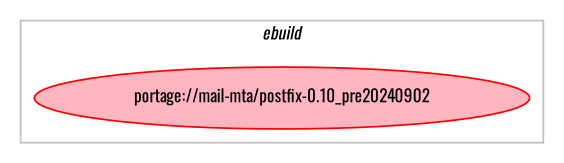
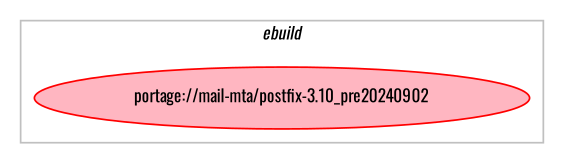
(282, 98) -> (282, 98)
